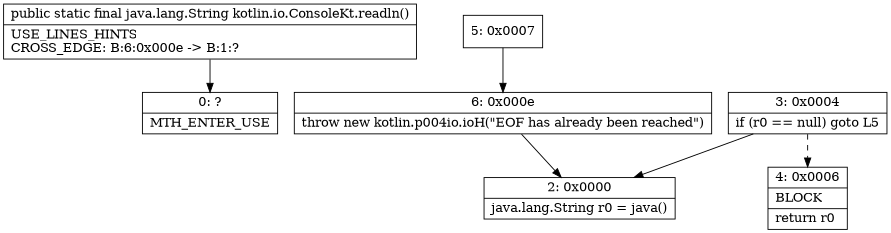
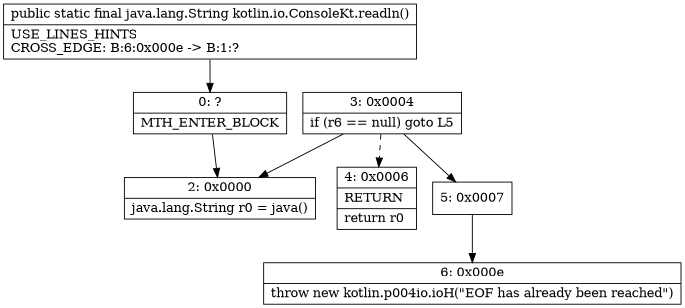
(210, 123) -> (210, 123)
(808, 123) -> (382, 123)
(538, 152) -> (214, 151)
none -> (426, 155)
(799, 198) -> (374, 198)
